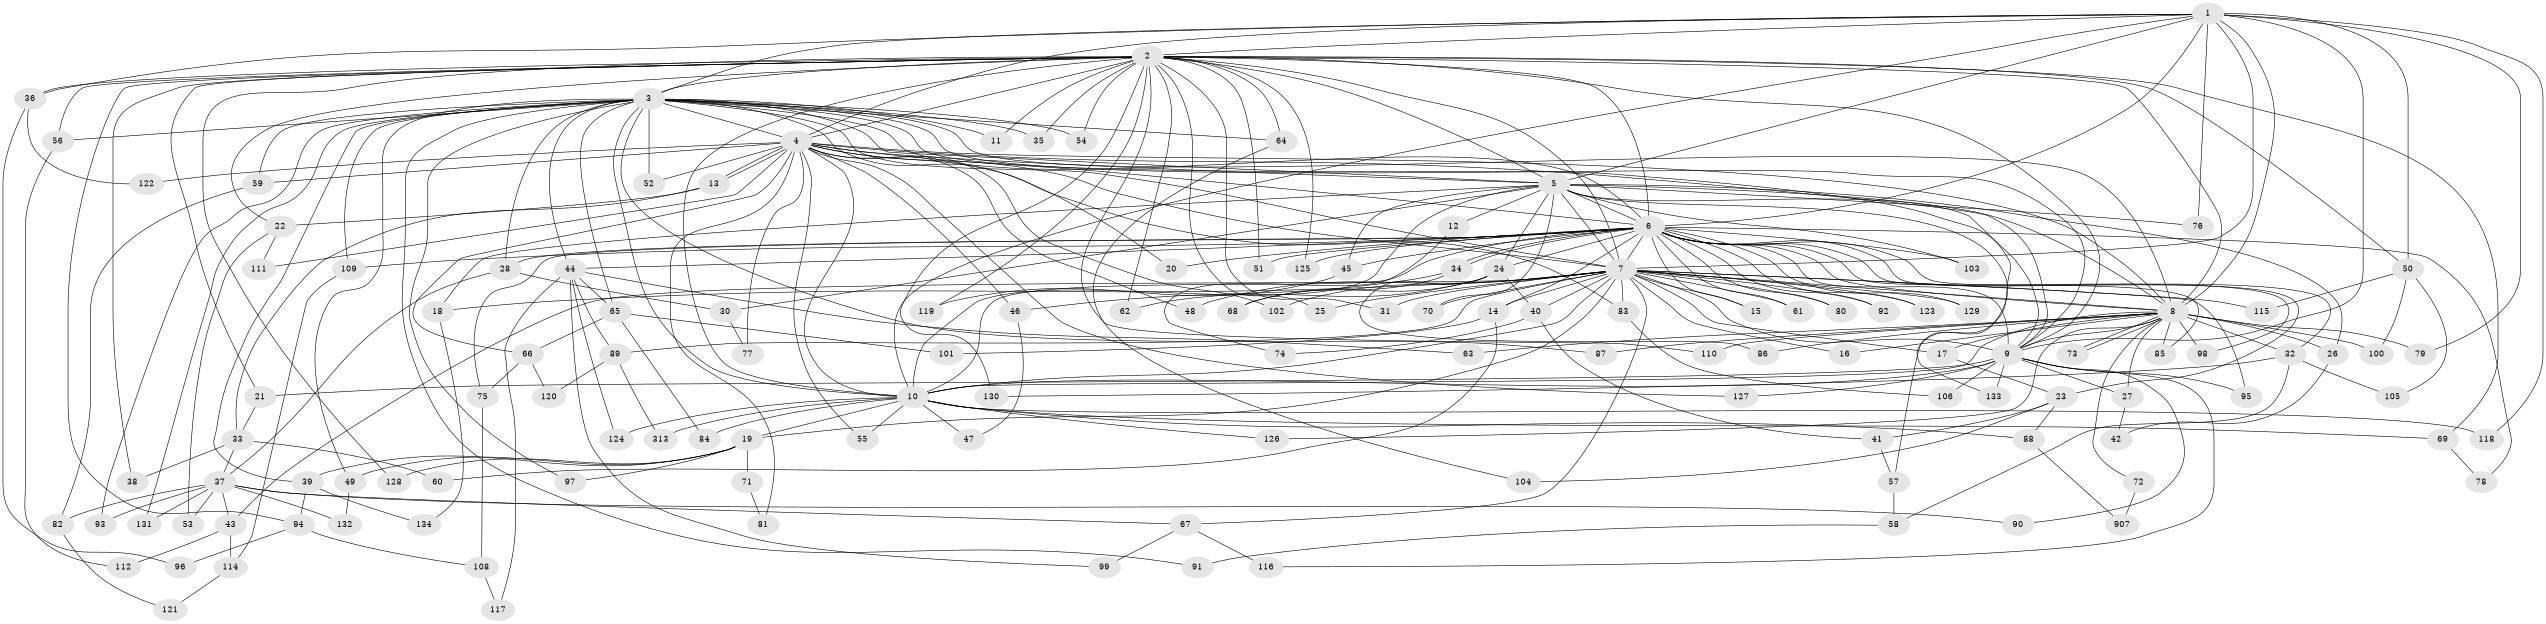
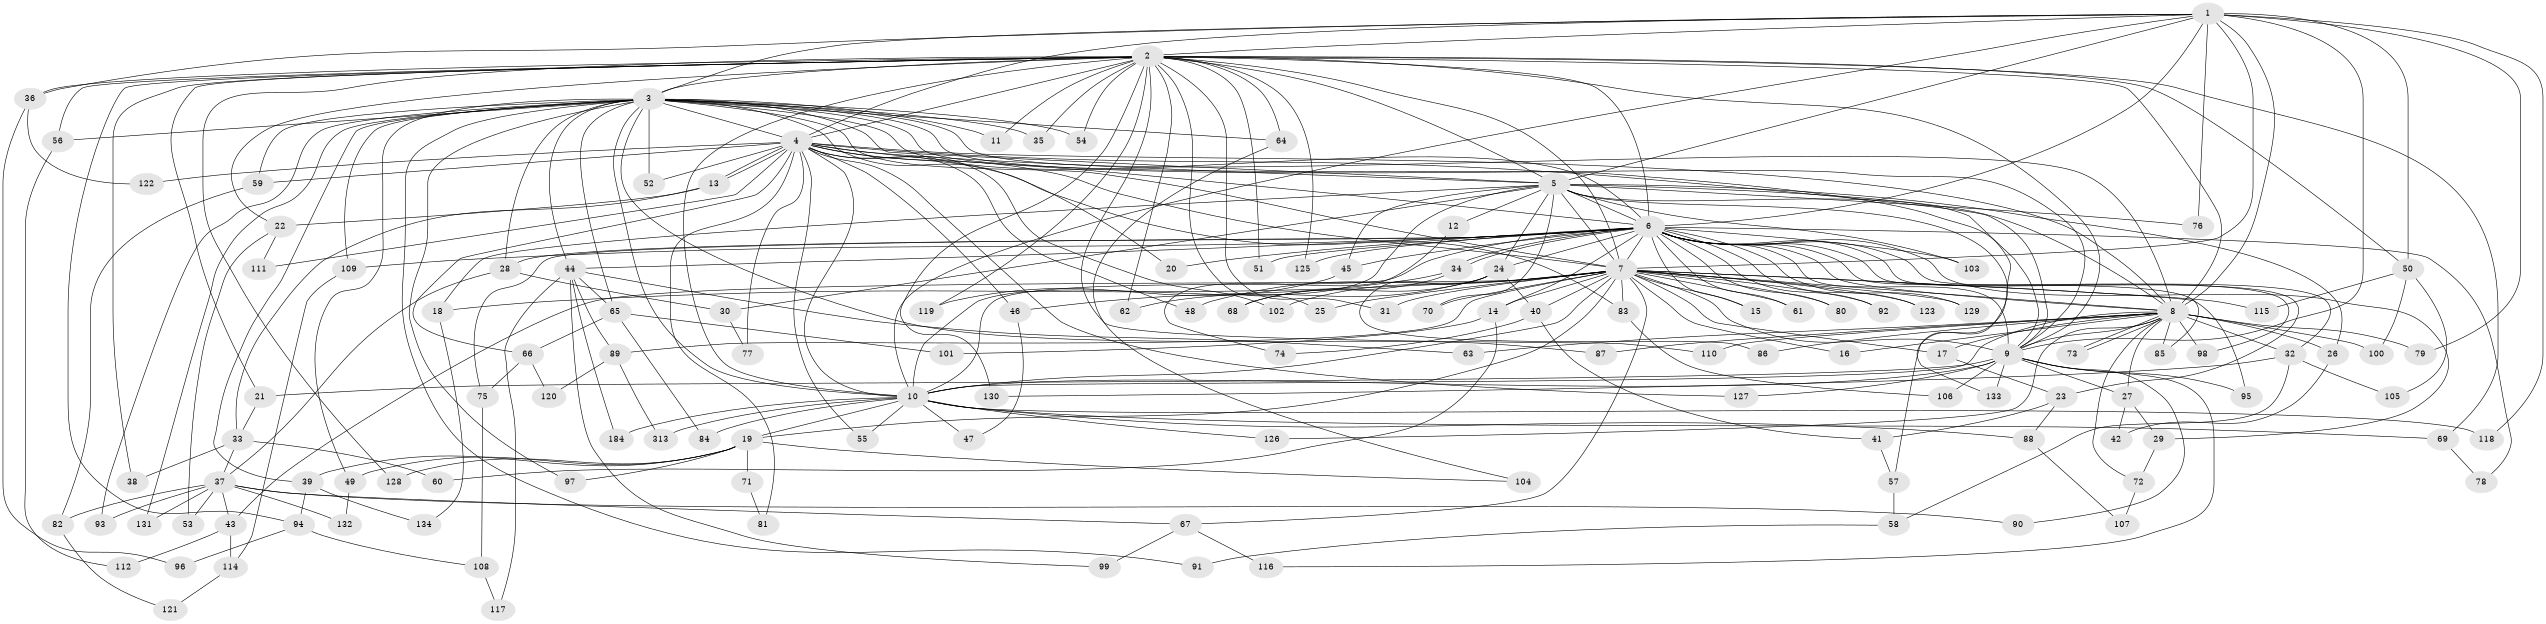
(617, 440) -> (617, 440)
none -> (2159, 440)
(1798, 465) -> (1172, 469)
(2122, 525) -> (2122, 525)
